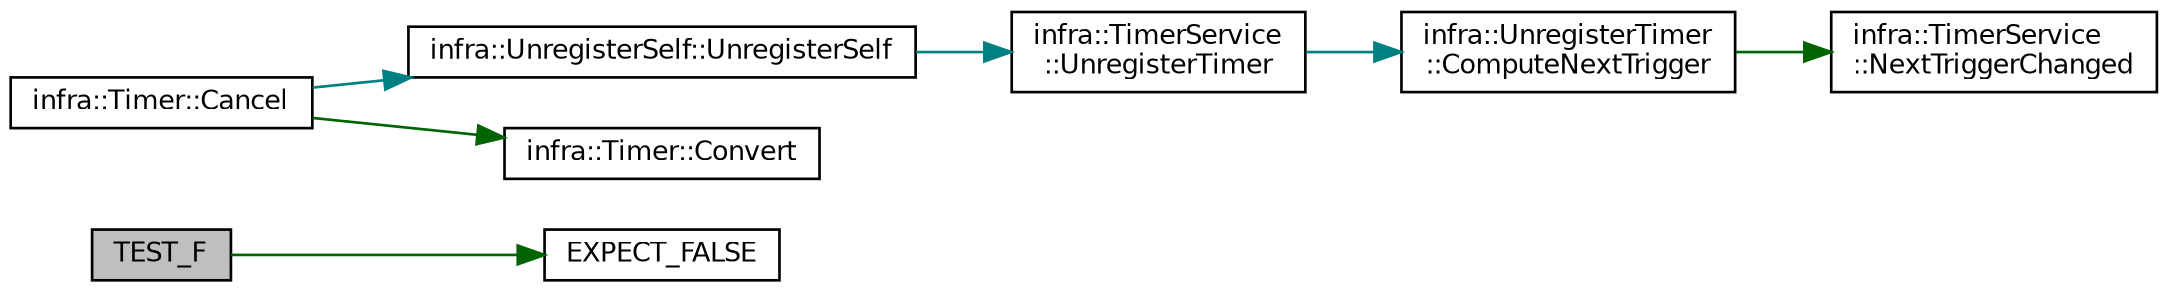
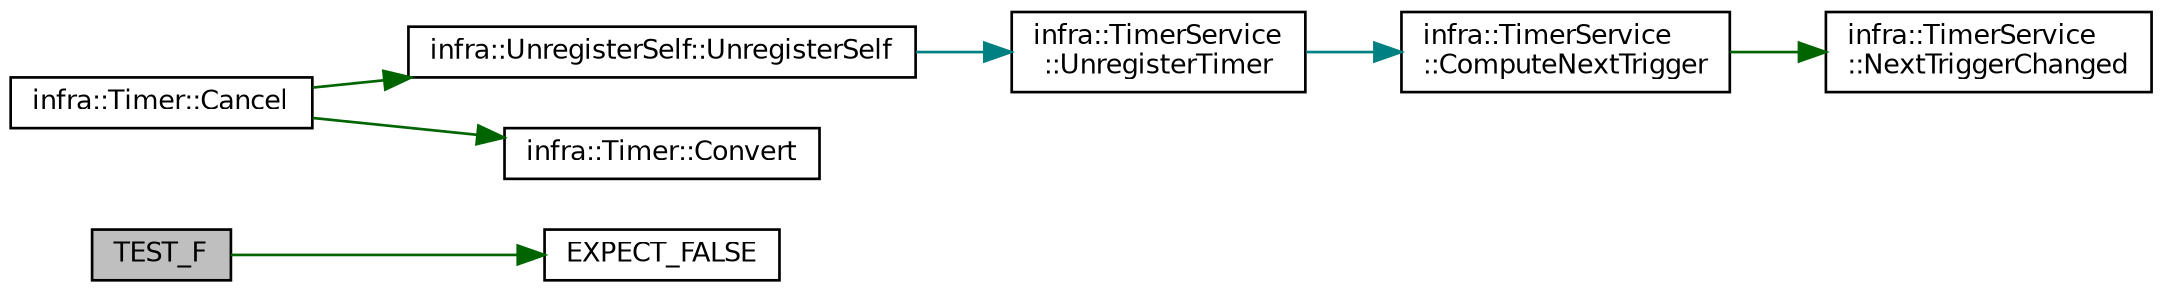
(1568, 52) -> (1566, 52)
(348, 84) -> (348, 84)
